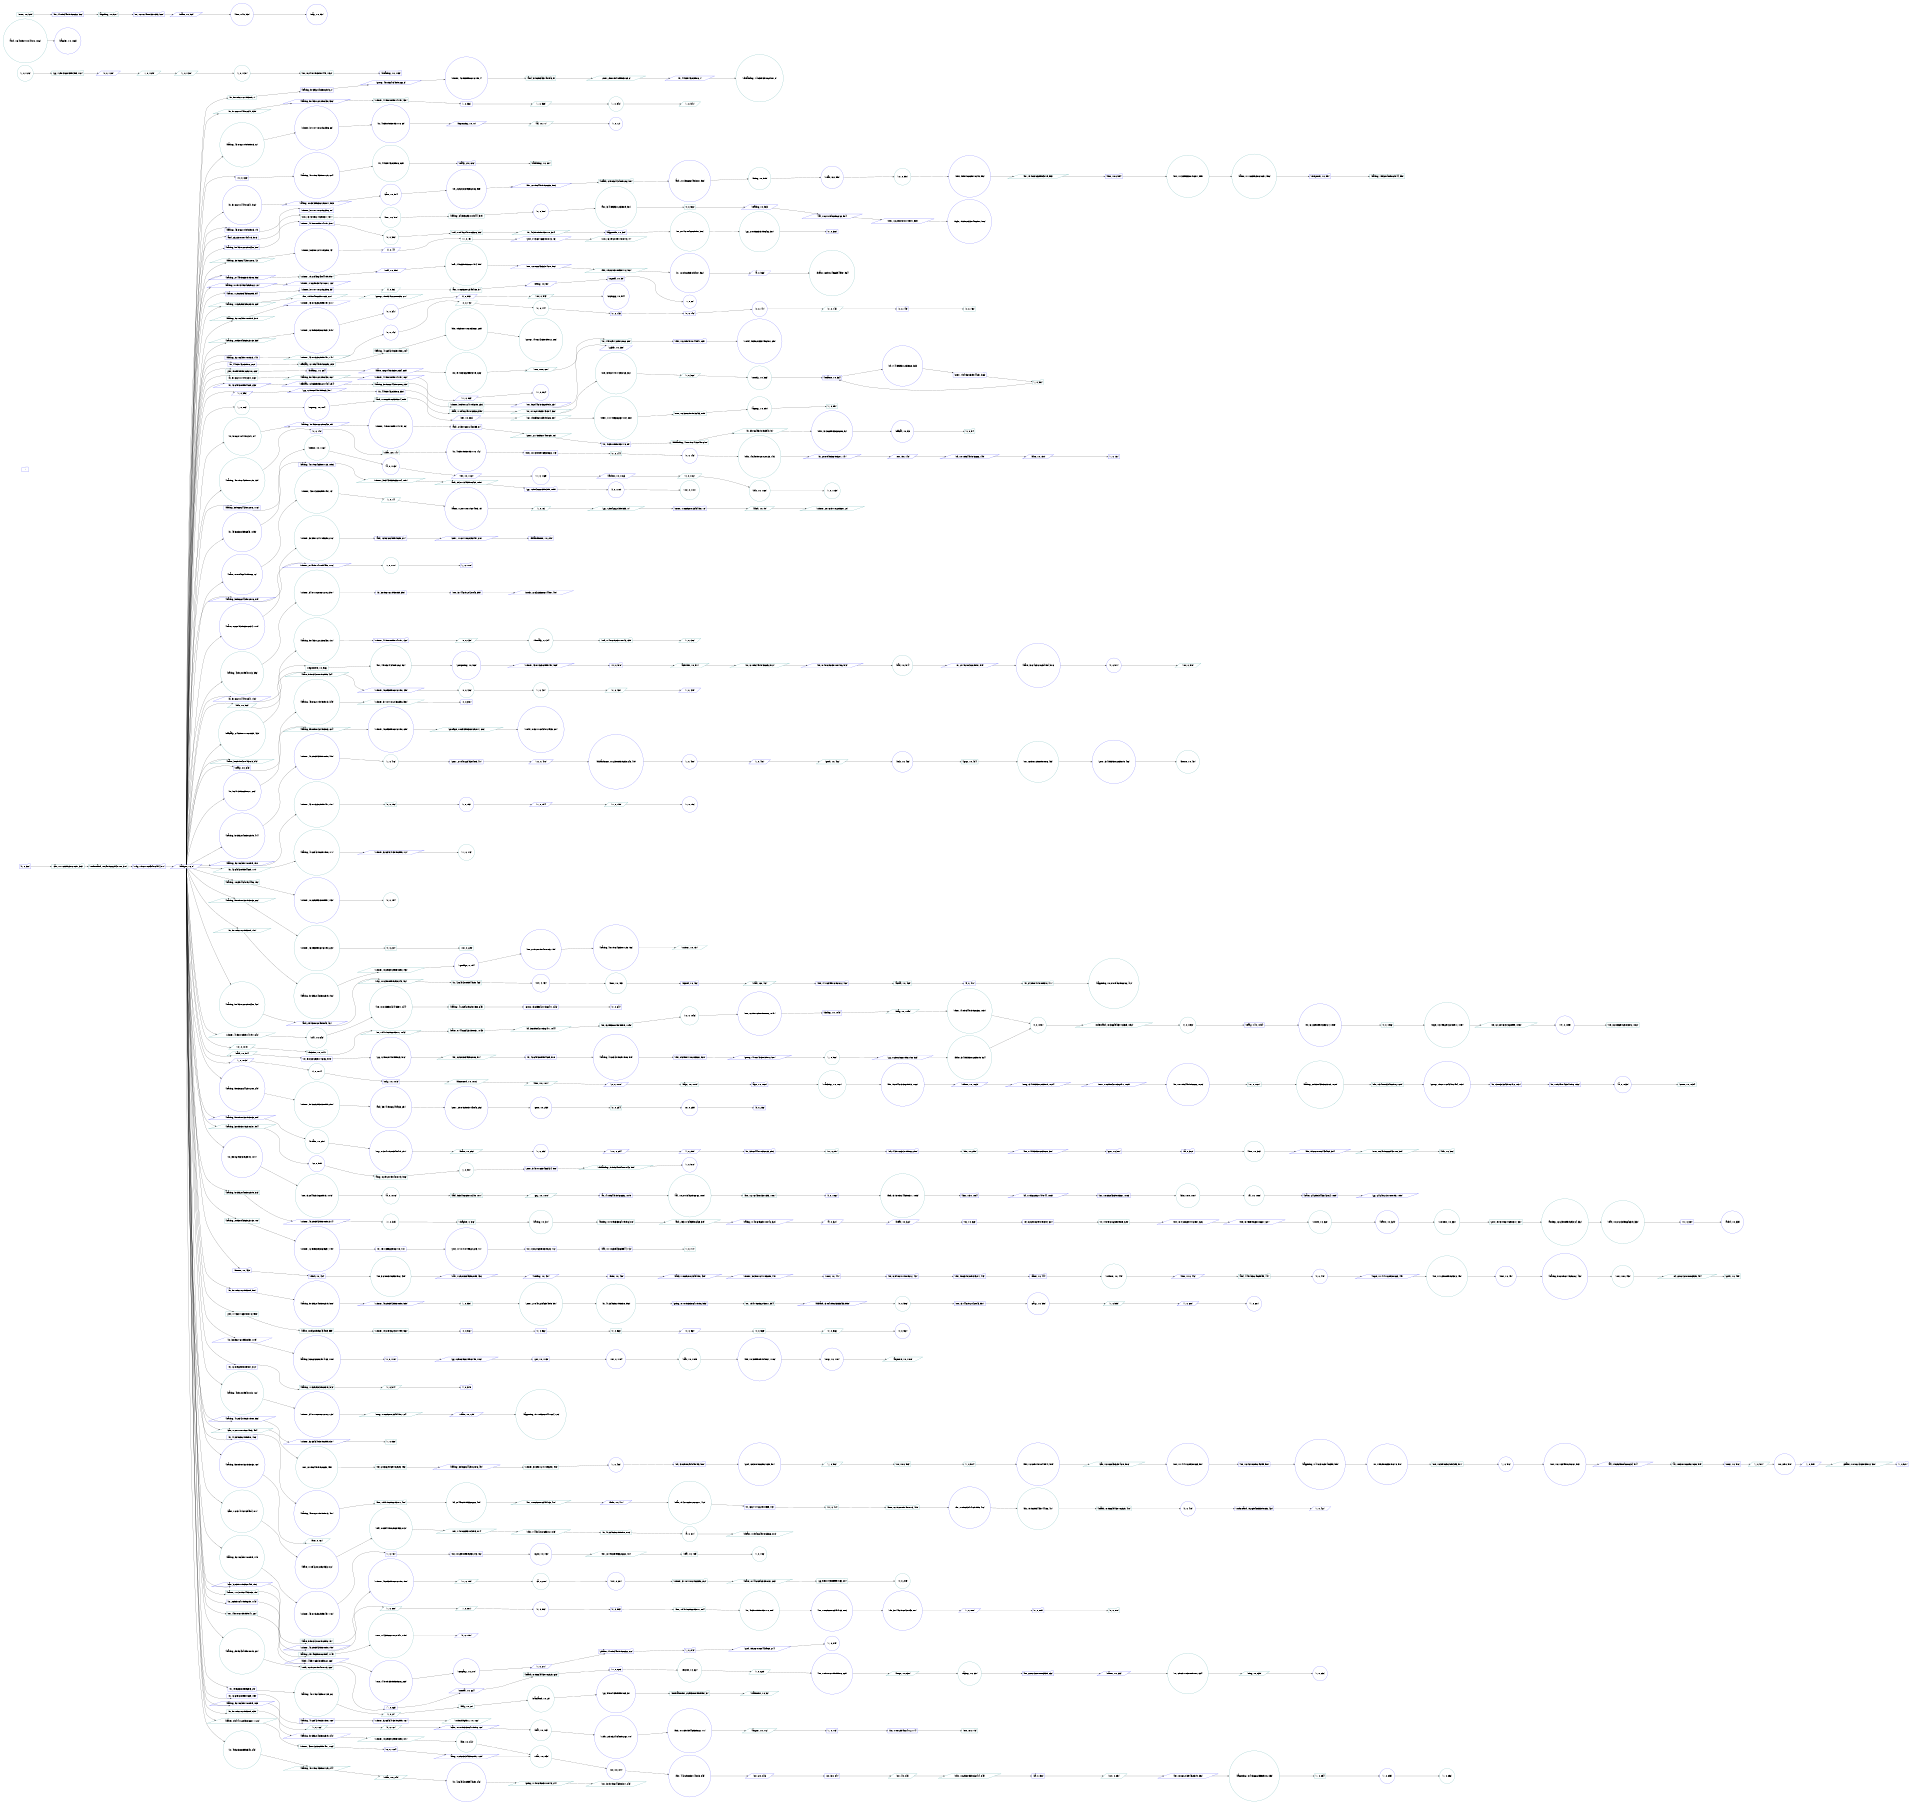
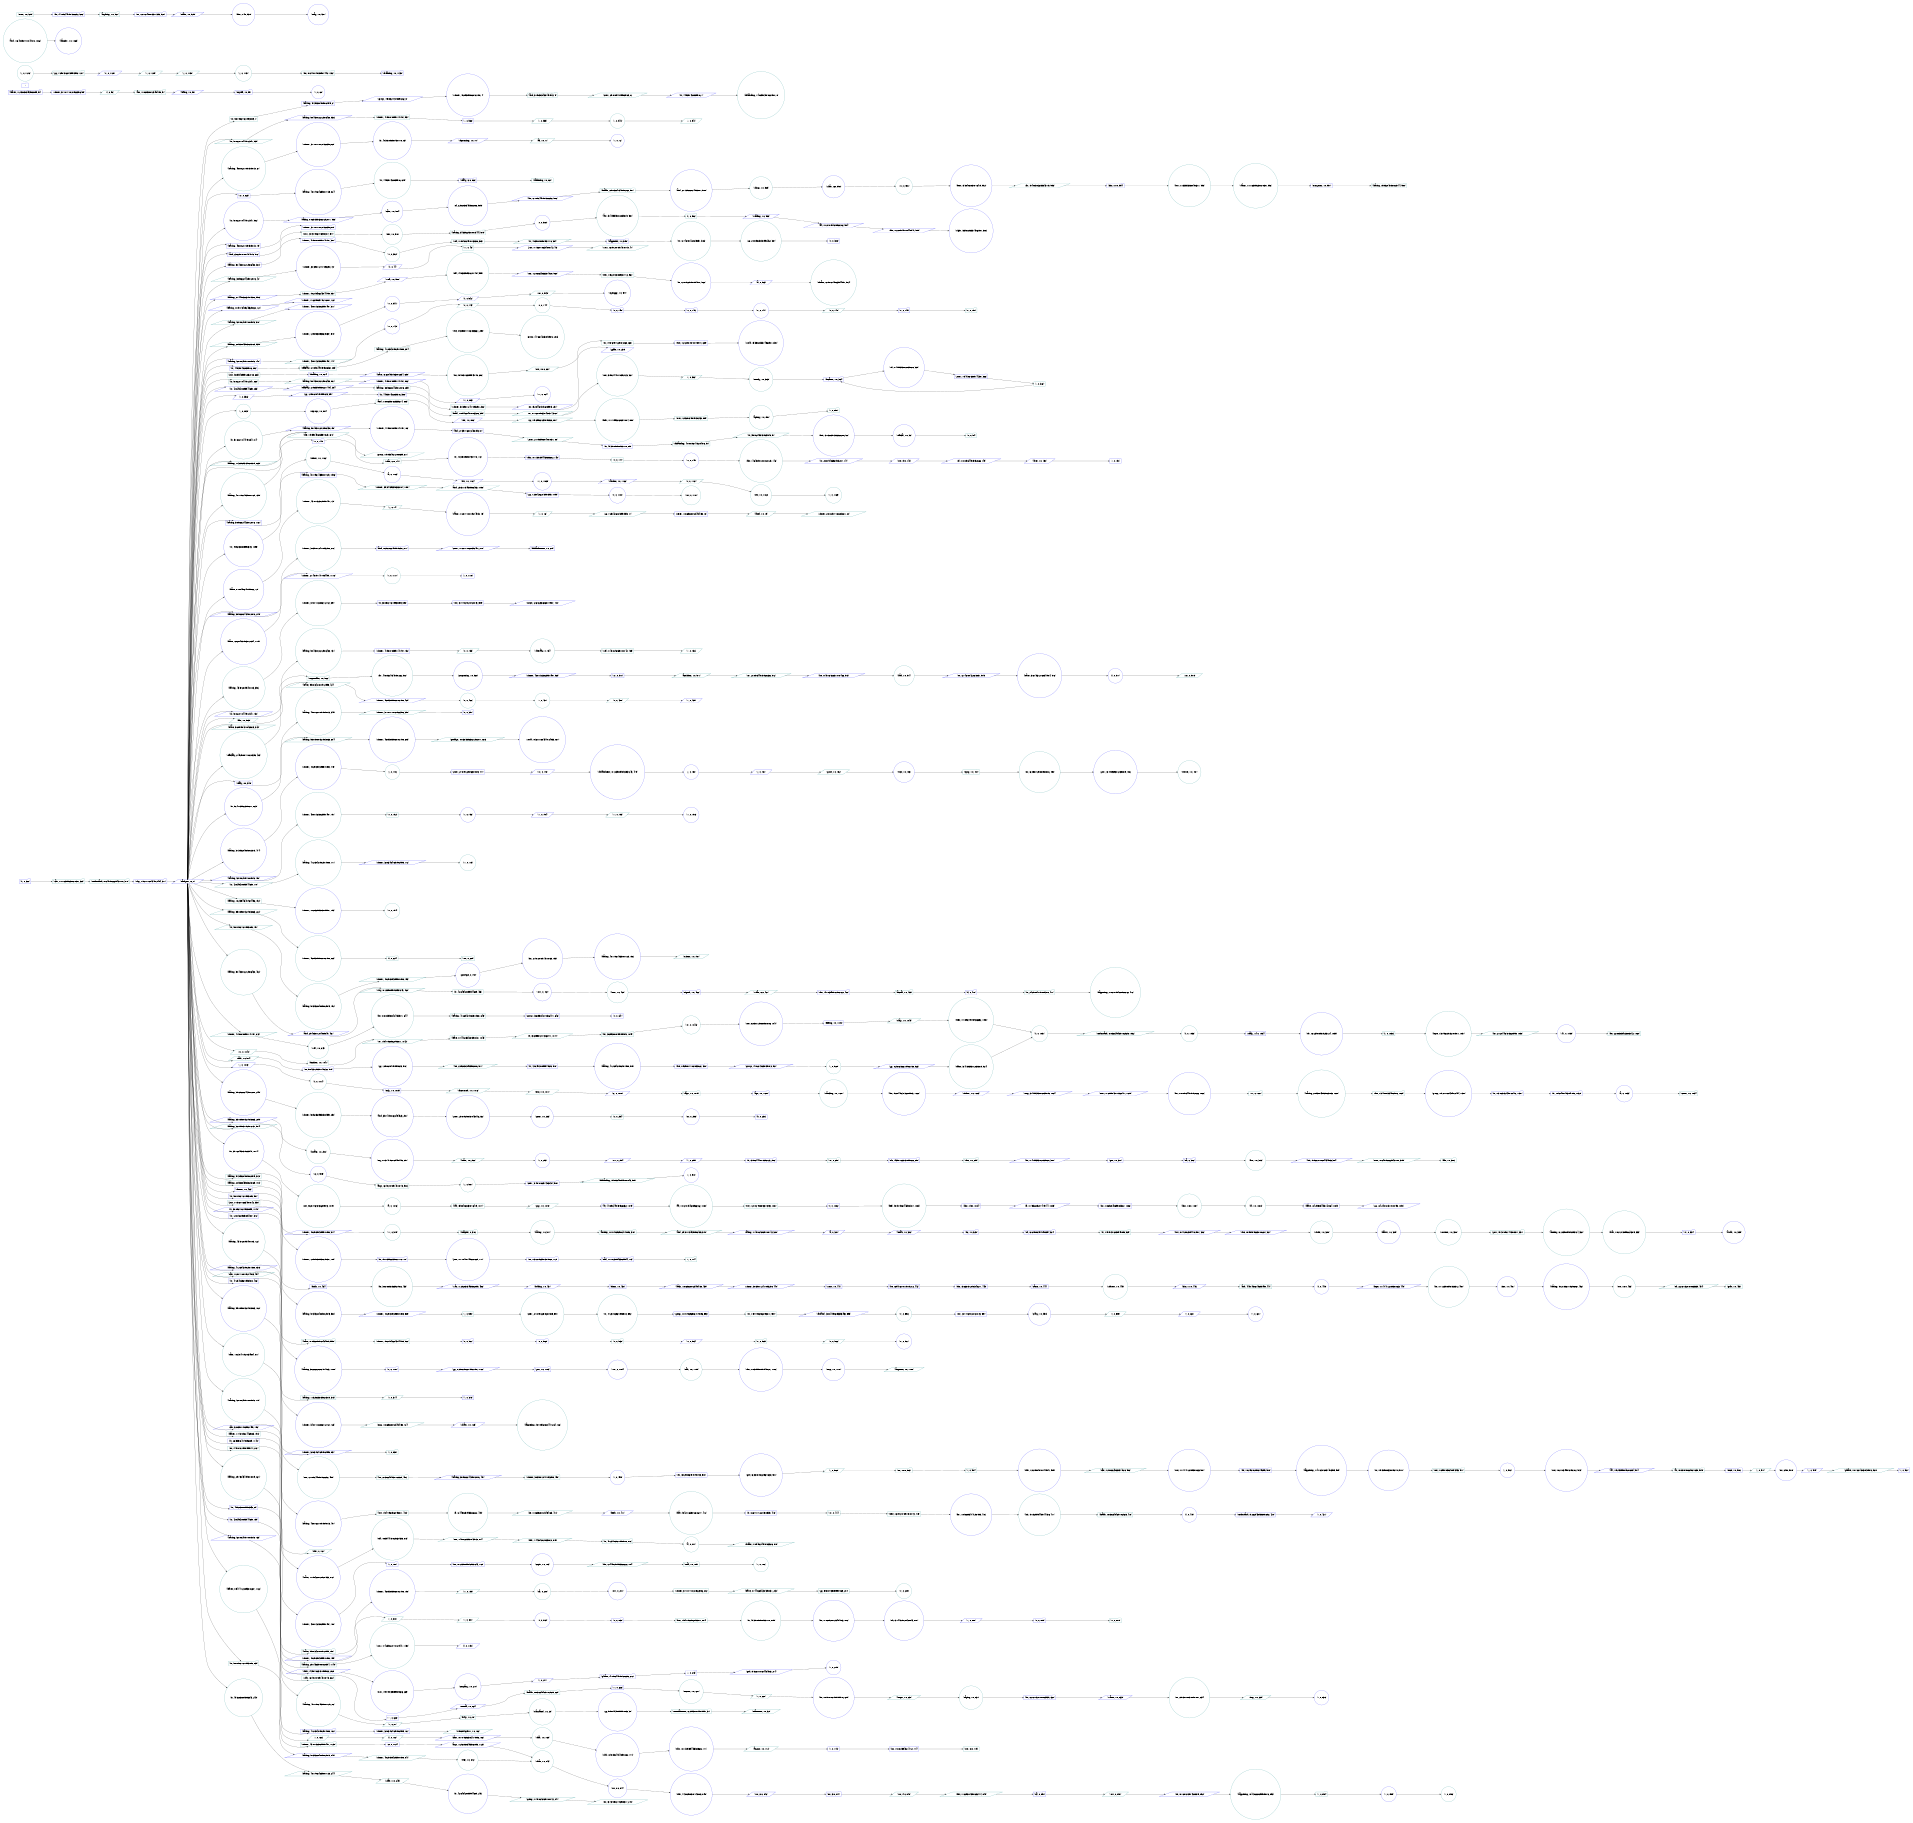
(616, 270) -> (618, 275)
(189, 573) -> (207, 479)
(242, 1721) -> (244, 1589)
